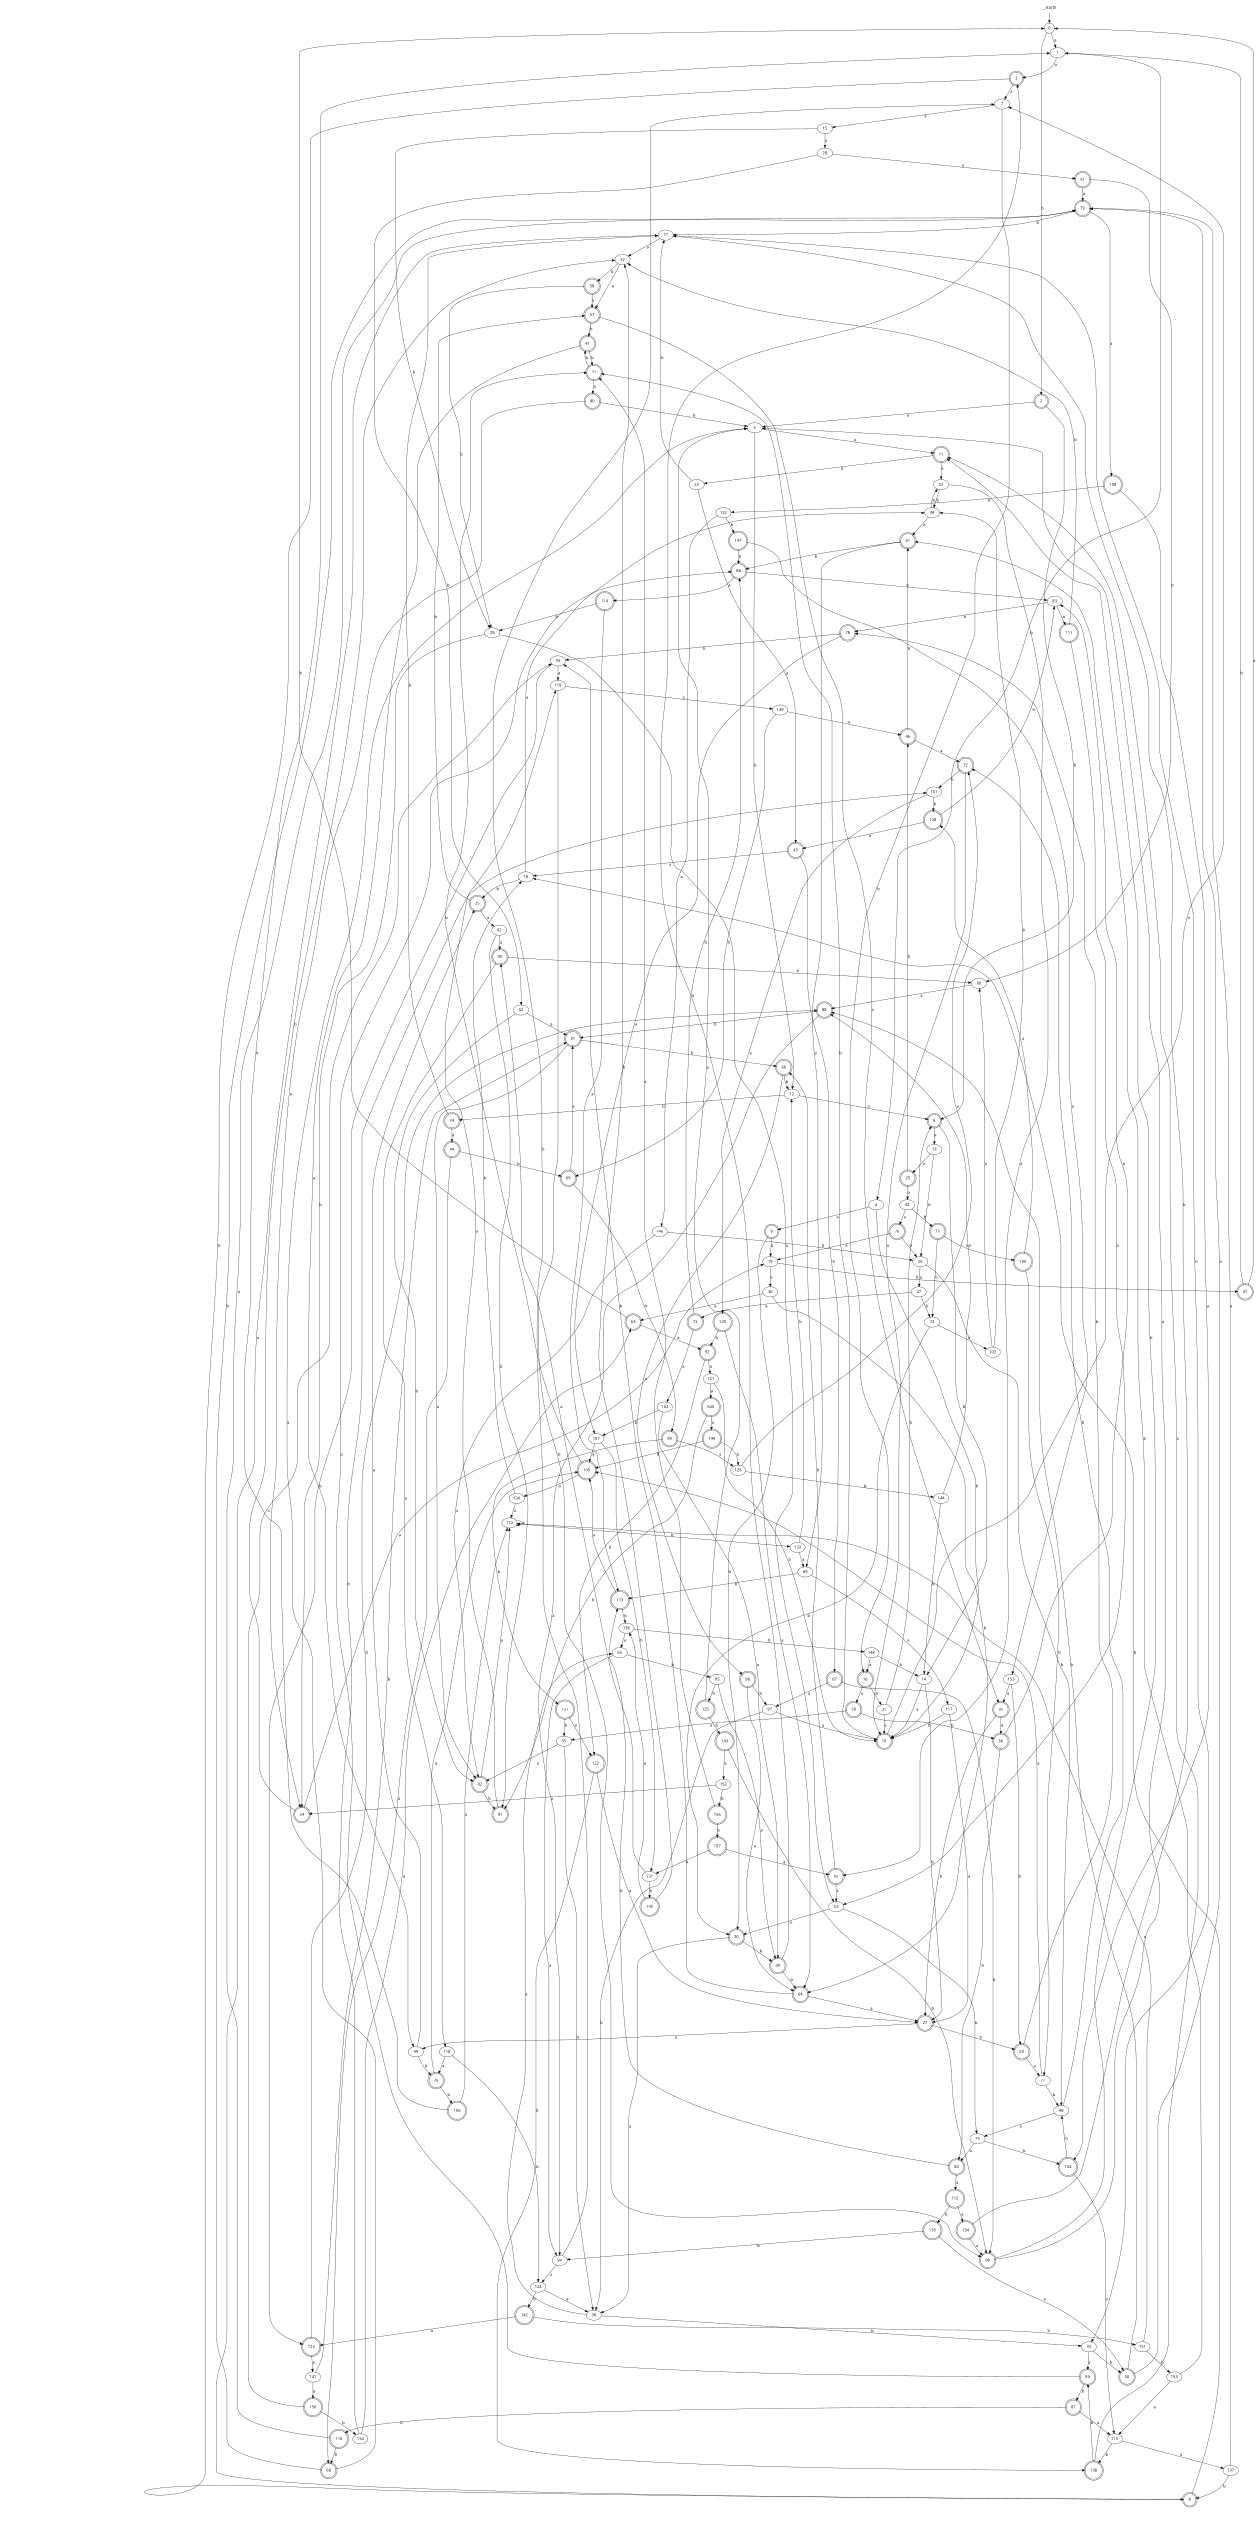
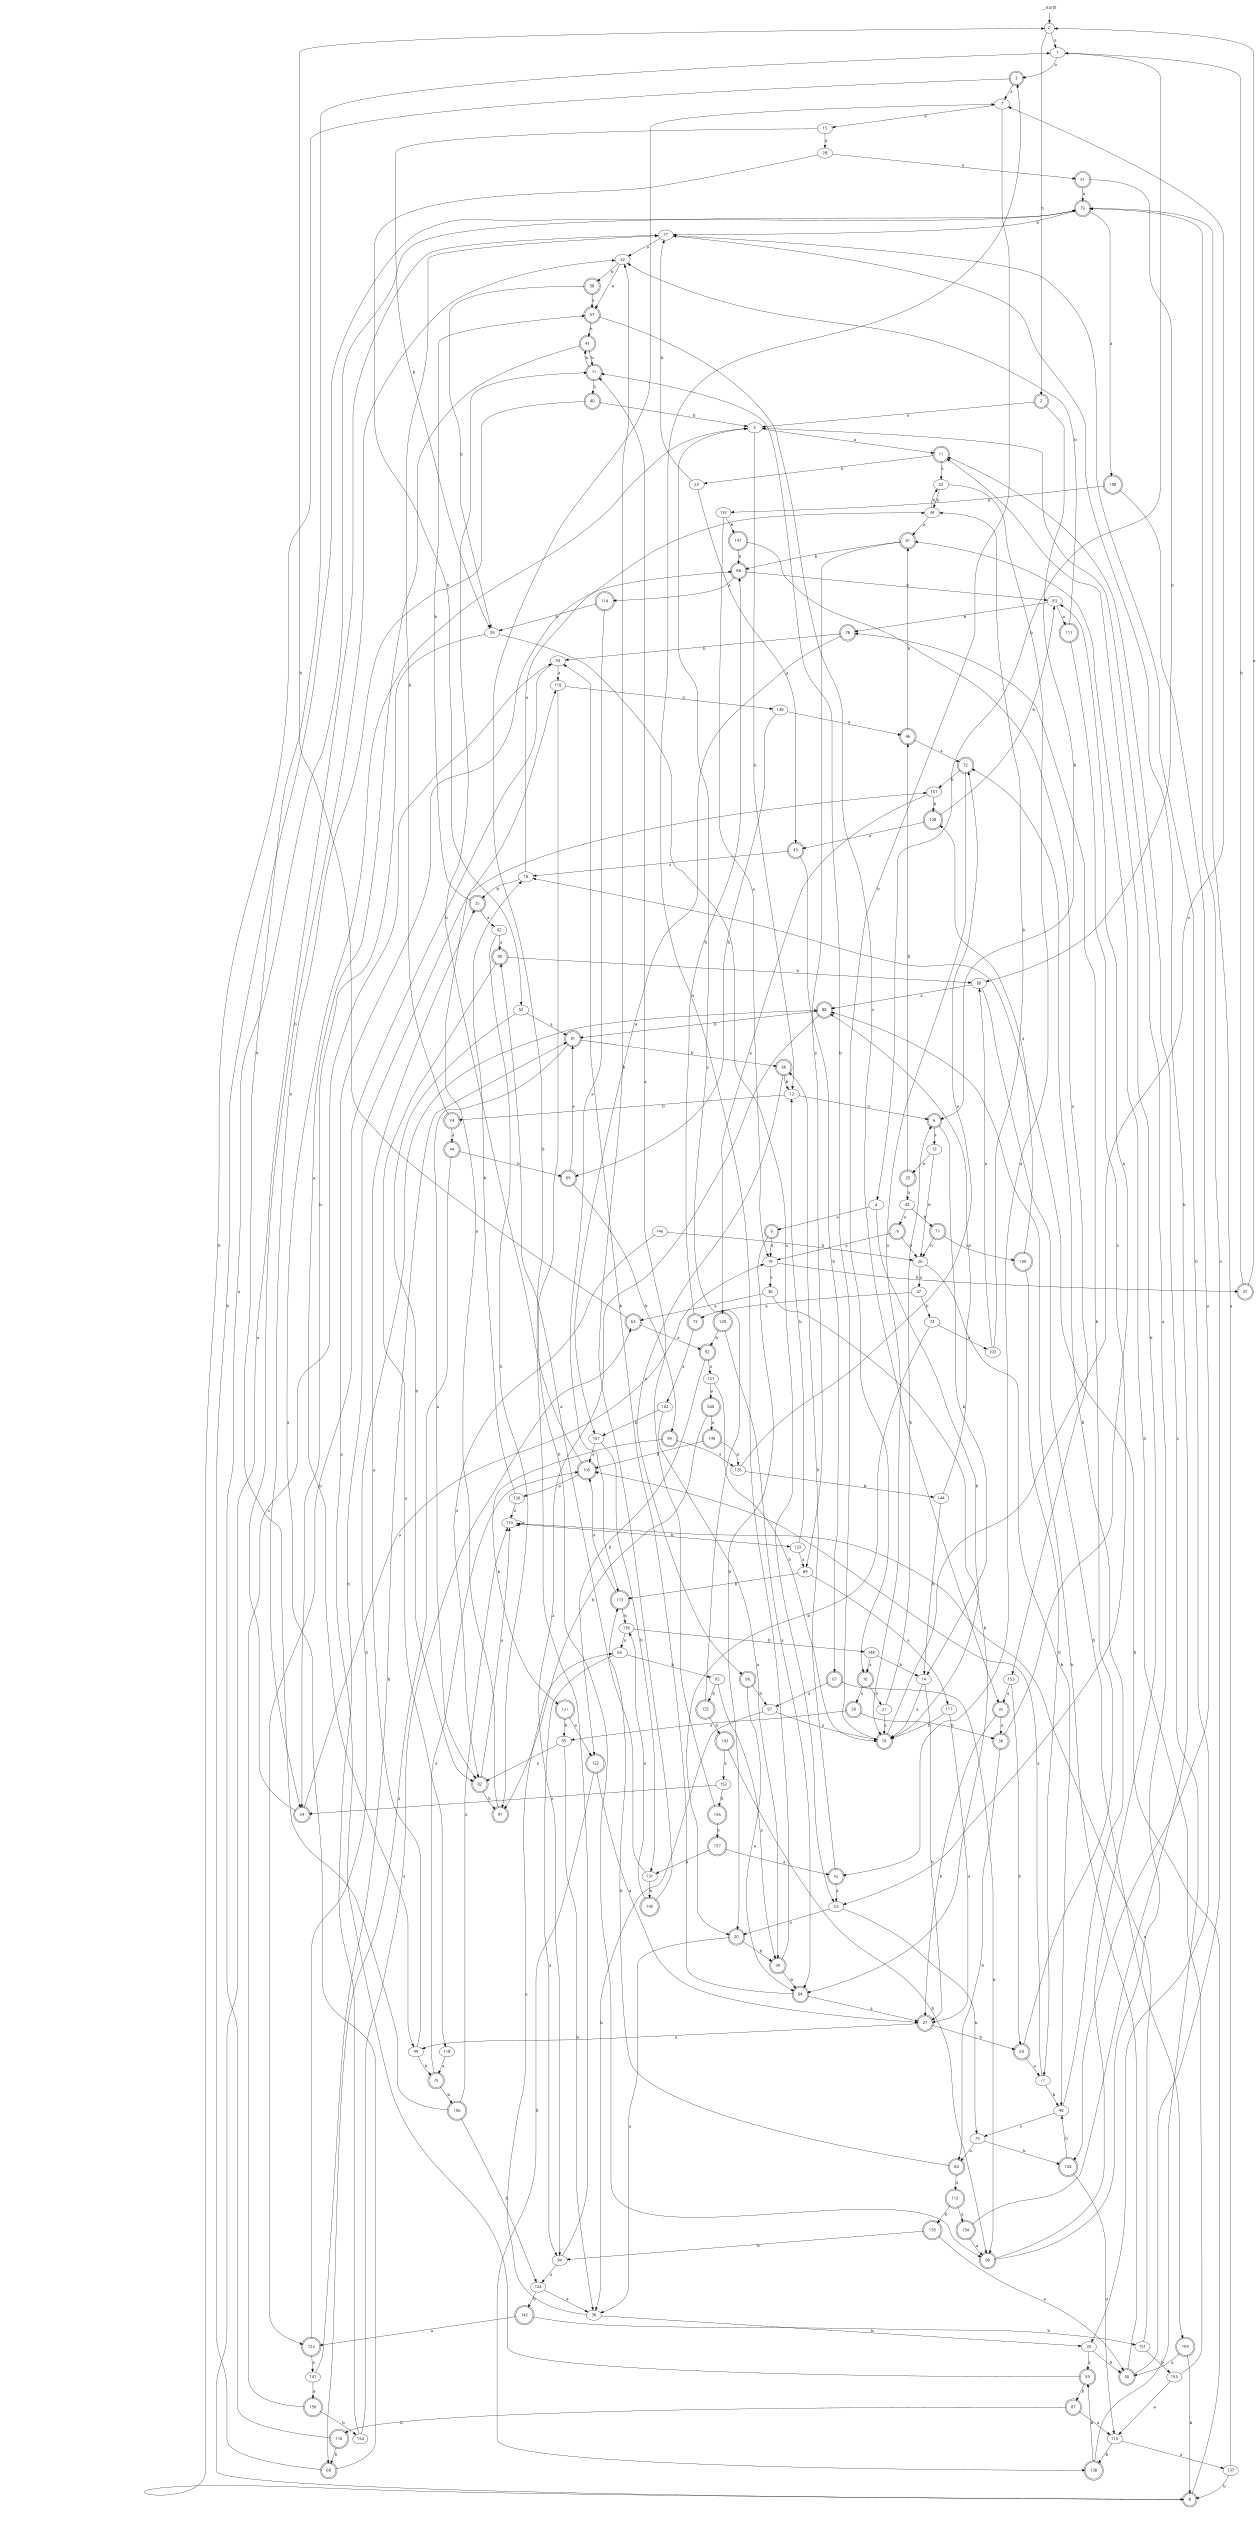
(684, 865) -> (749, 882)
(935, 1276) -> (929, 1246)
(530, 2153) -> (501, 2197)
none -> (1185, 2347)
